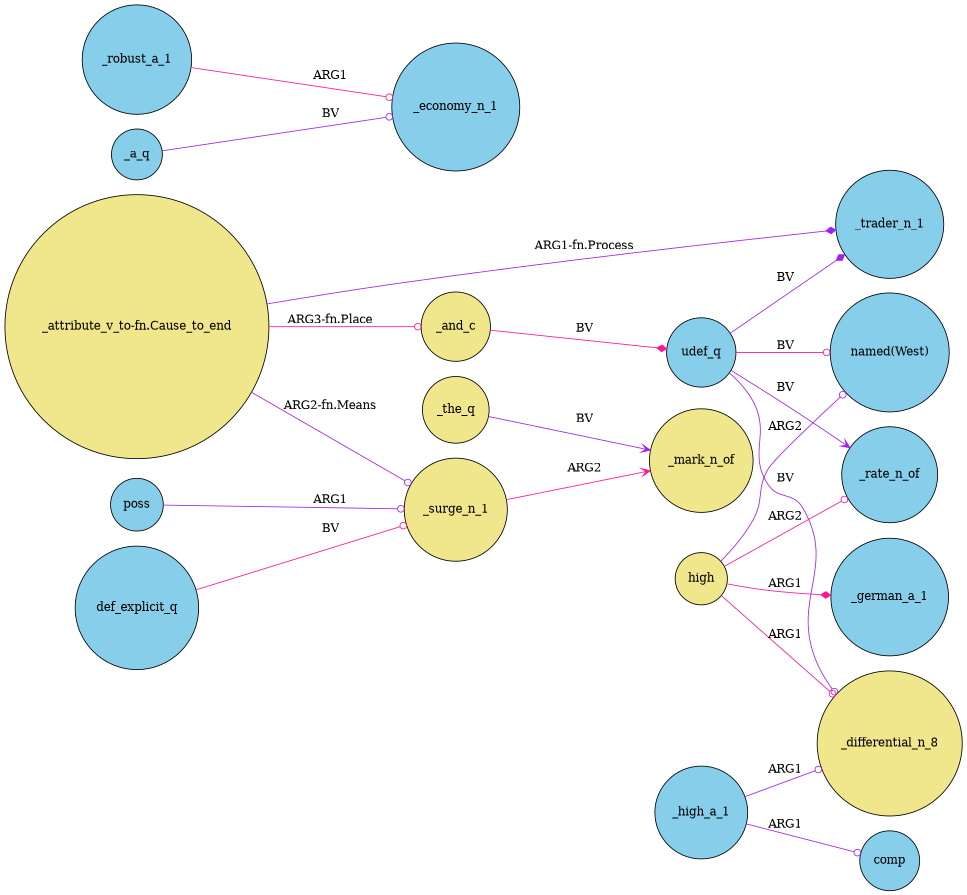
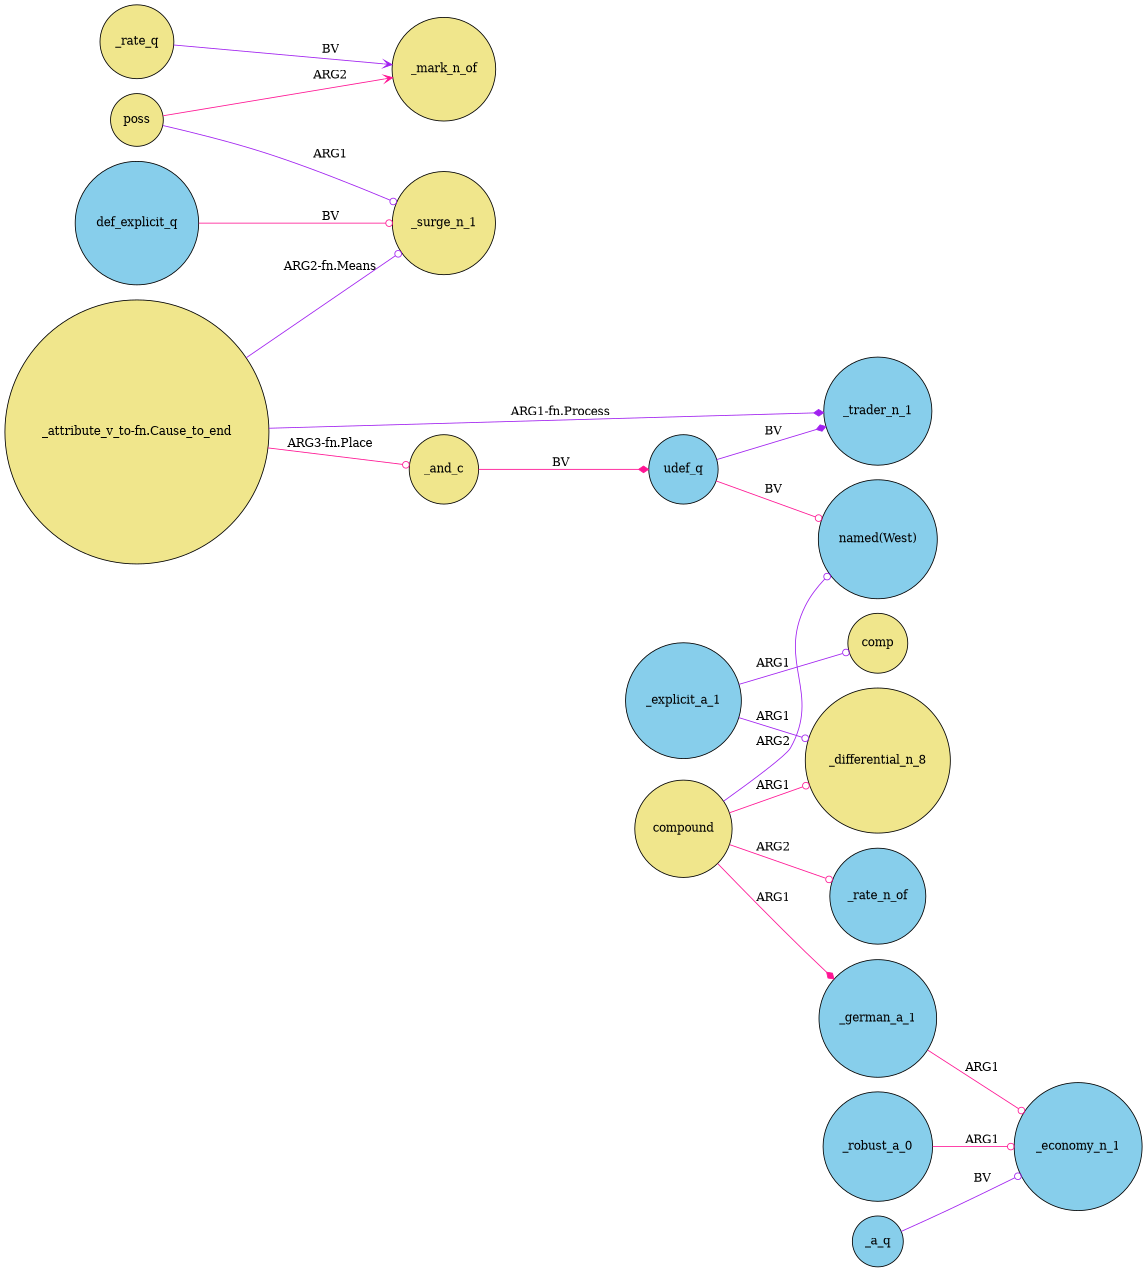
(137, 60) -> (878, 1147)
(787, 406) -> none
(456, 410) -> (137, 42)
(574, 486) -> (274, 97)
(137, 505) -> (137, 120)
(804, 510) -> none
(701, 579) -> (683, 829)
(701, 813) -> (683, 701)
(890, 861) -> (878, 643)
none -> (973, 1079)
